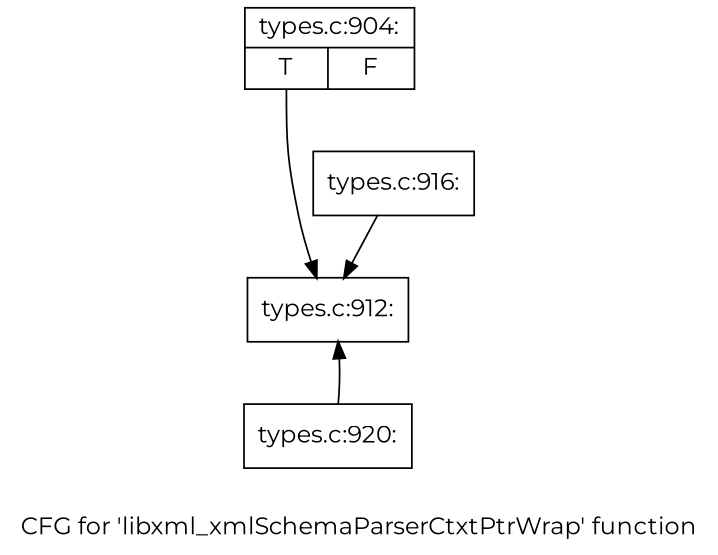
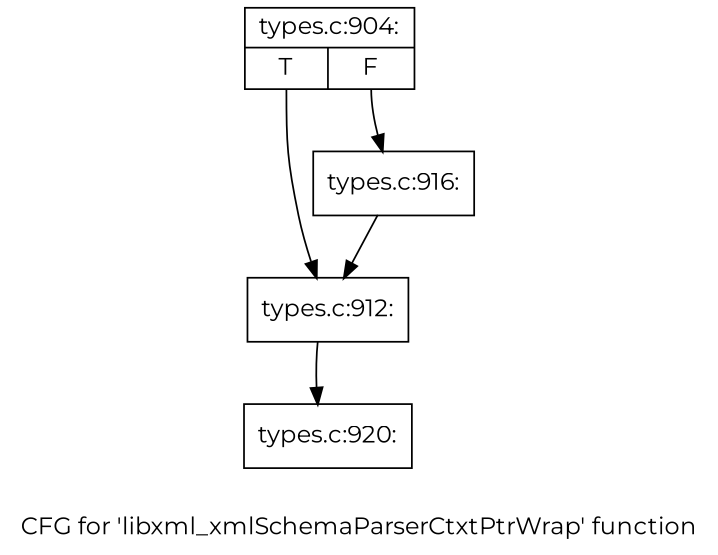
none -> (373, 112)
(340, 382) -> (316, 364)
